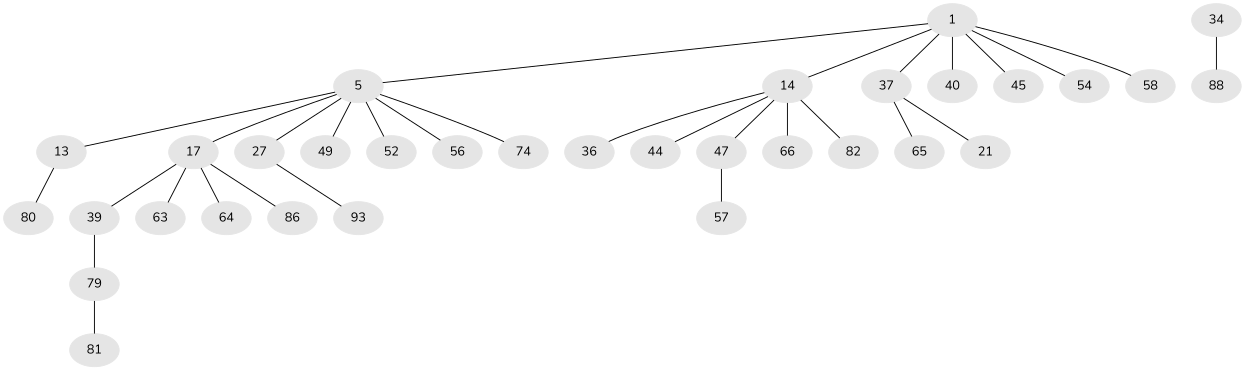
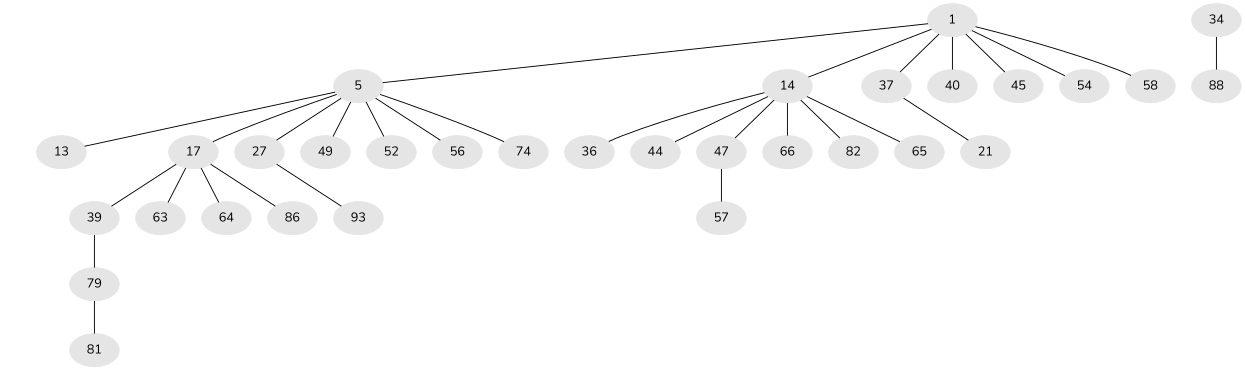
(903, 119) -> (853, 119)
(28, 218) -> none
